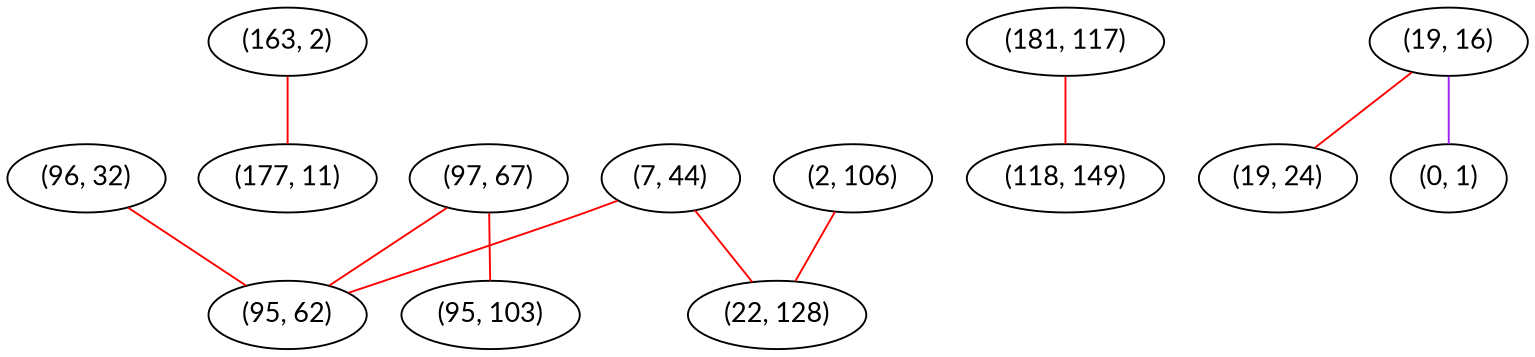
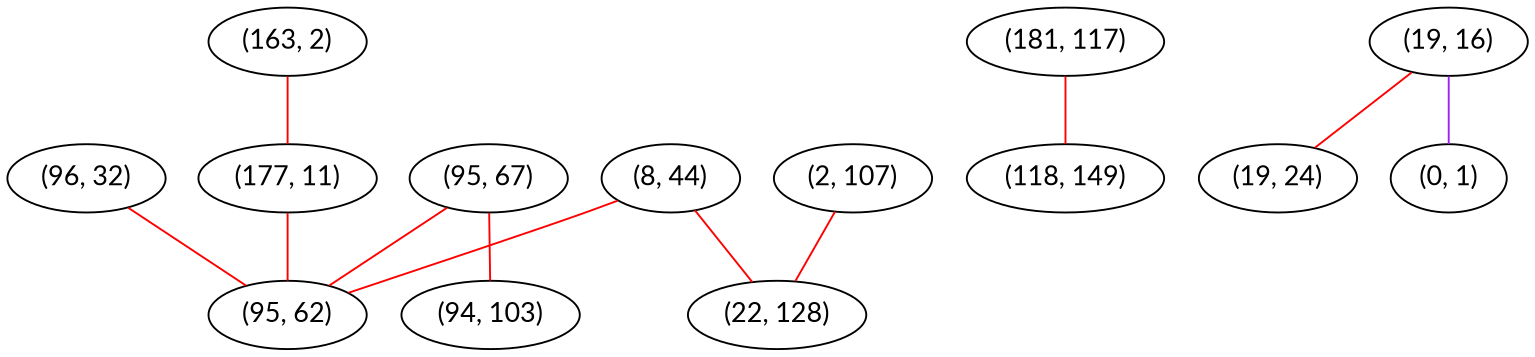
(489, 178) -> (489, 178)
(671, 178) -> (671, 178)
(853, 178) -> (853, 178)
none -> (288, 247)
(491, 315) -> (491, 315)
